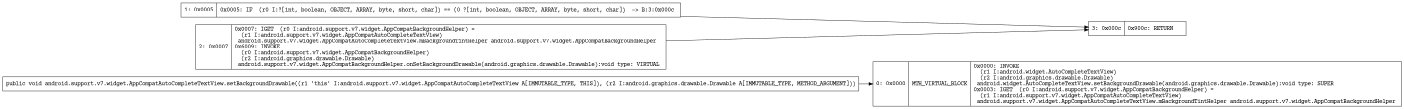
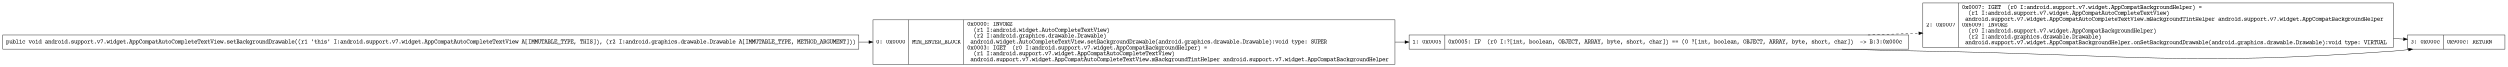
none -> (1893, 34)
none -> (1400, 42)
(940, 84) -> (936, 42)
